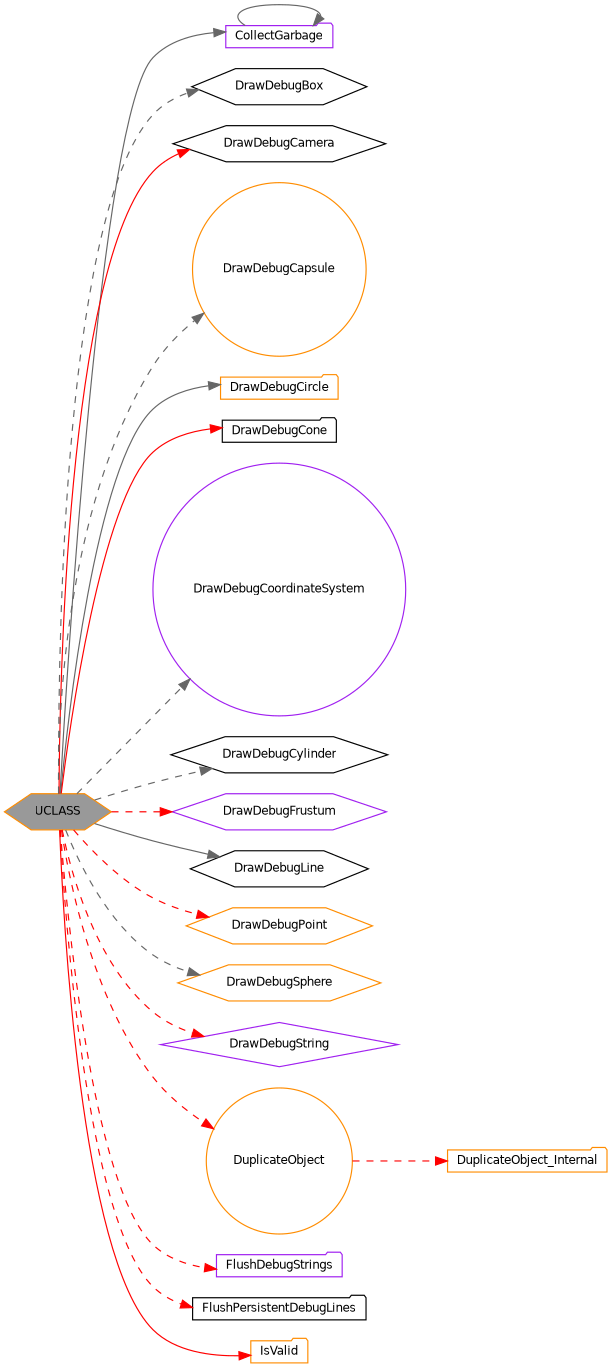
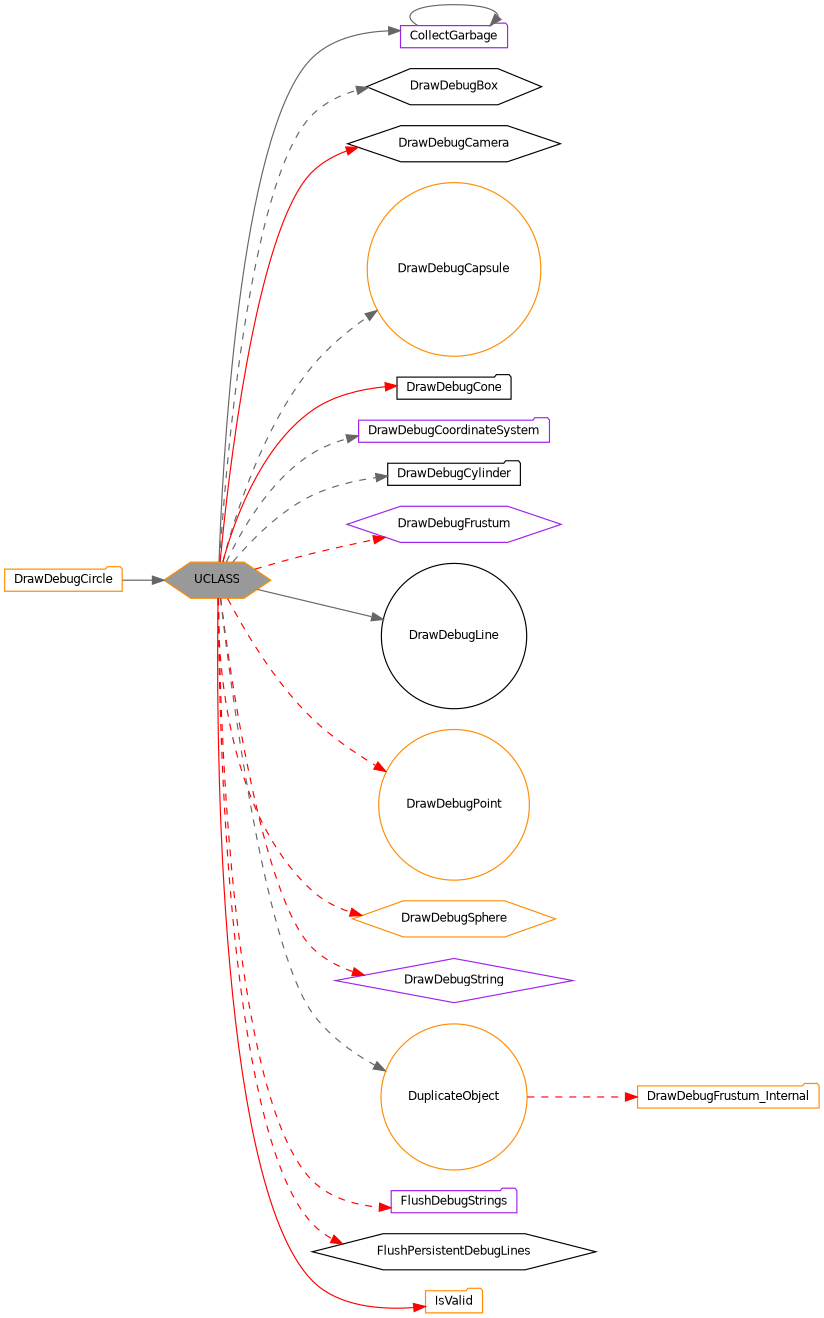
(94, 566) -> (137, 580)
(279, 590) -> (454, 431)
(279, 755) -> (454, 474)
(279, 869) -> (454, 636)
(112, 914) -> (230, 724)
(279, 926) -> (454, 805)
(105, 991) -> (260, 850)
(527, 1161) -> (728, 1097)
(279, 1309) -> (454, 1252)
